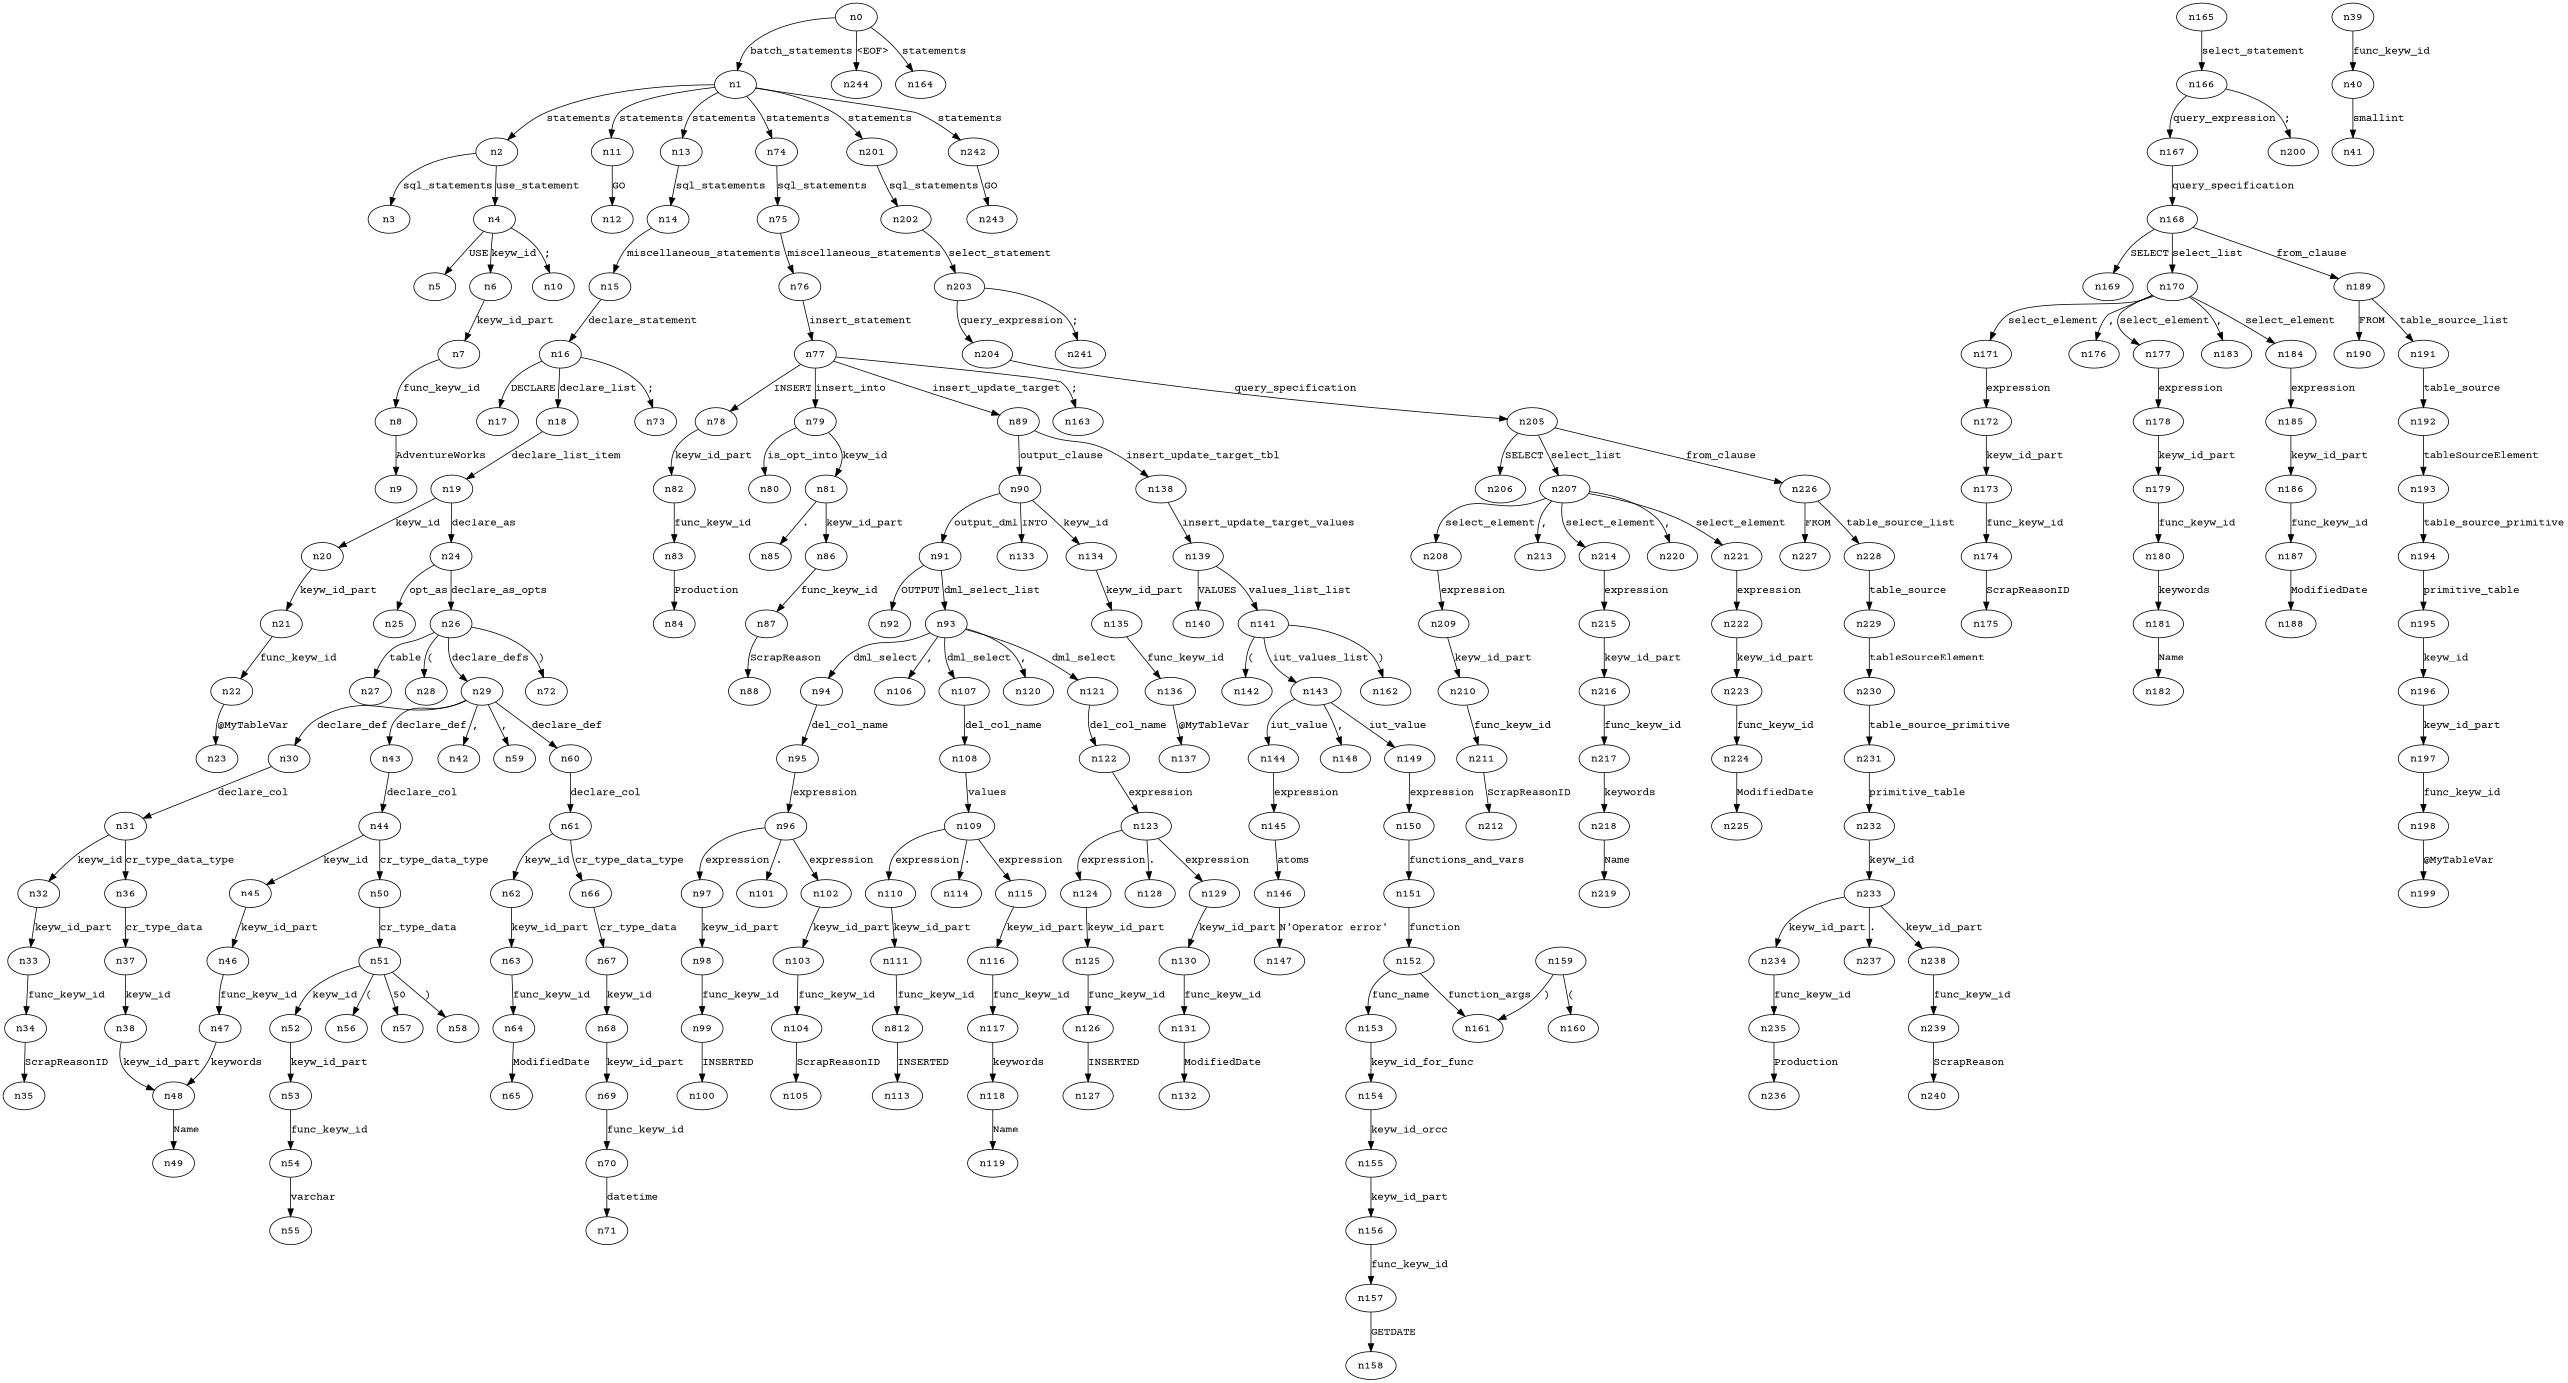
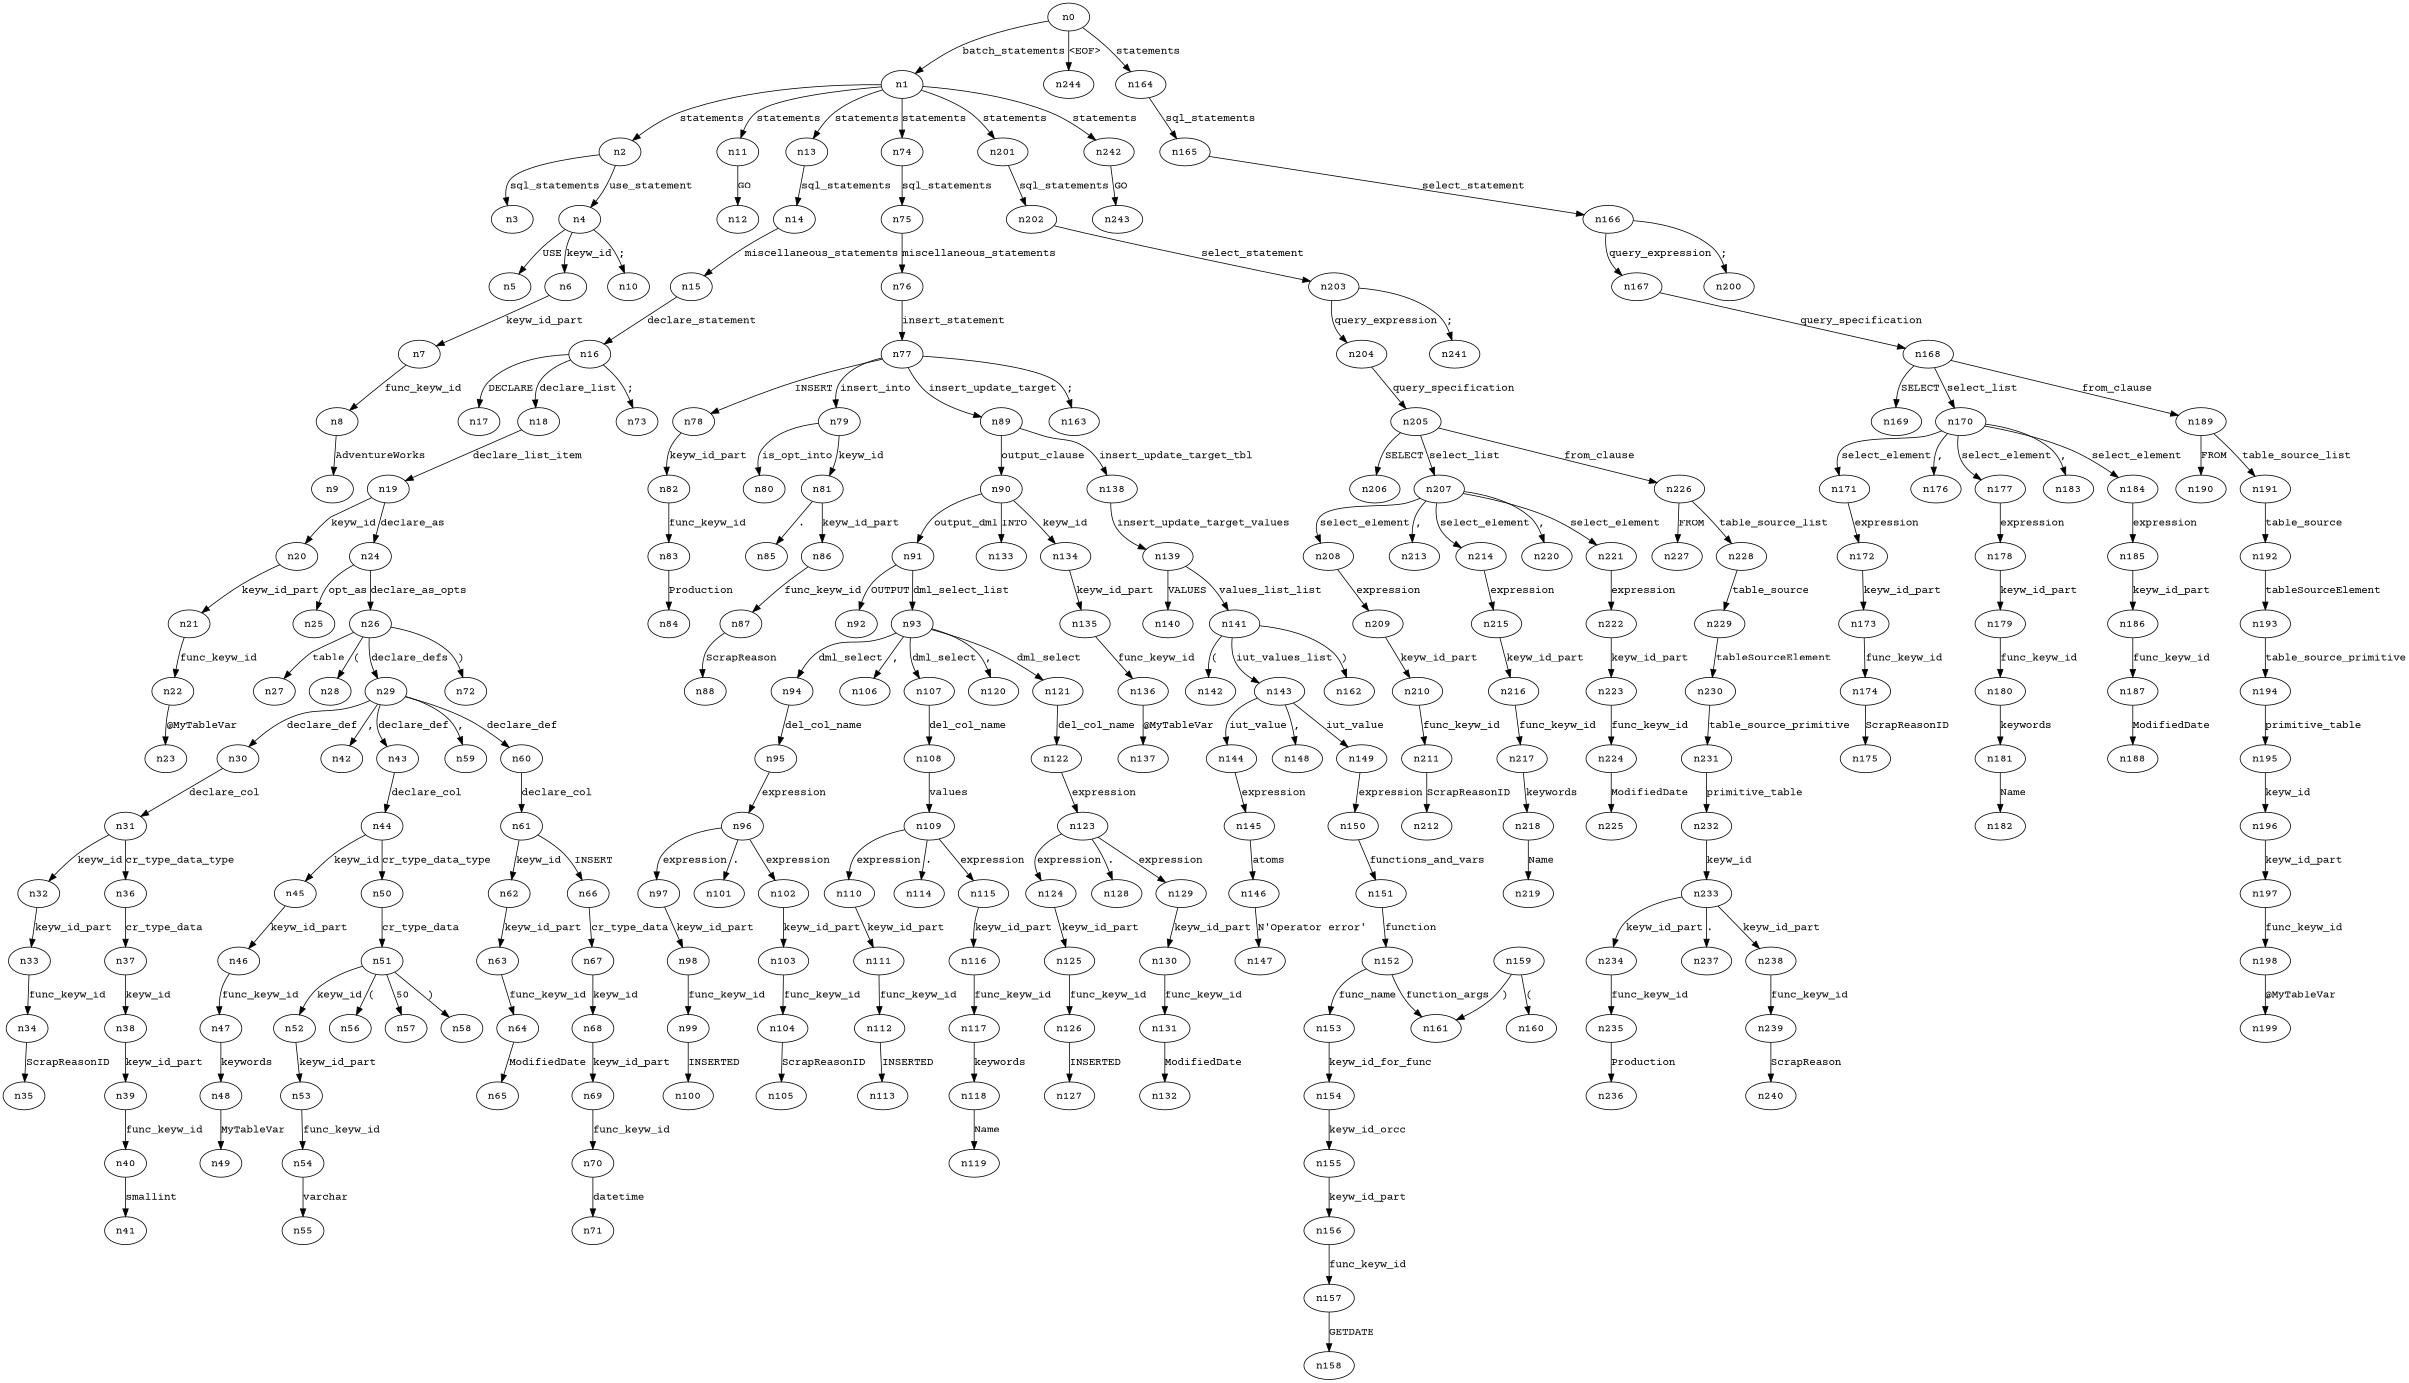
none -> (1161, 115)
(630, 860) -> (594, 860)
(897, 1028) -> (880, 1028)
(125, 1070) -> (126, 1058)
(187, 1130) -> (253, 1130)
